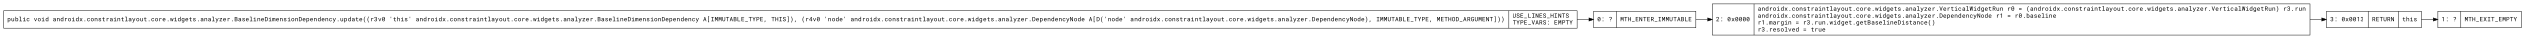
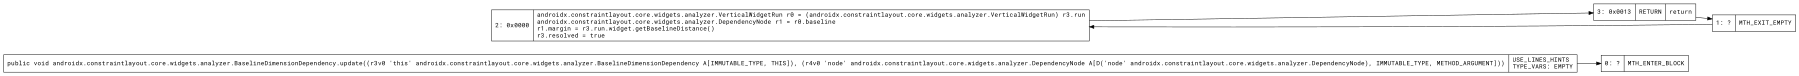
(1656, 19) -> (1656, 63)
(1702, 19) -> (1403, 27)
(2410, 19) -> (1681, 12)
